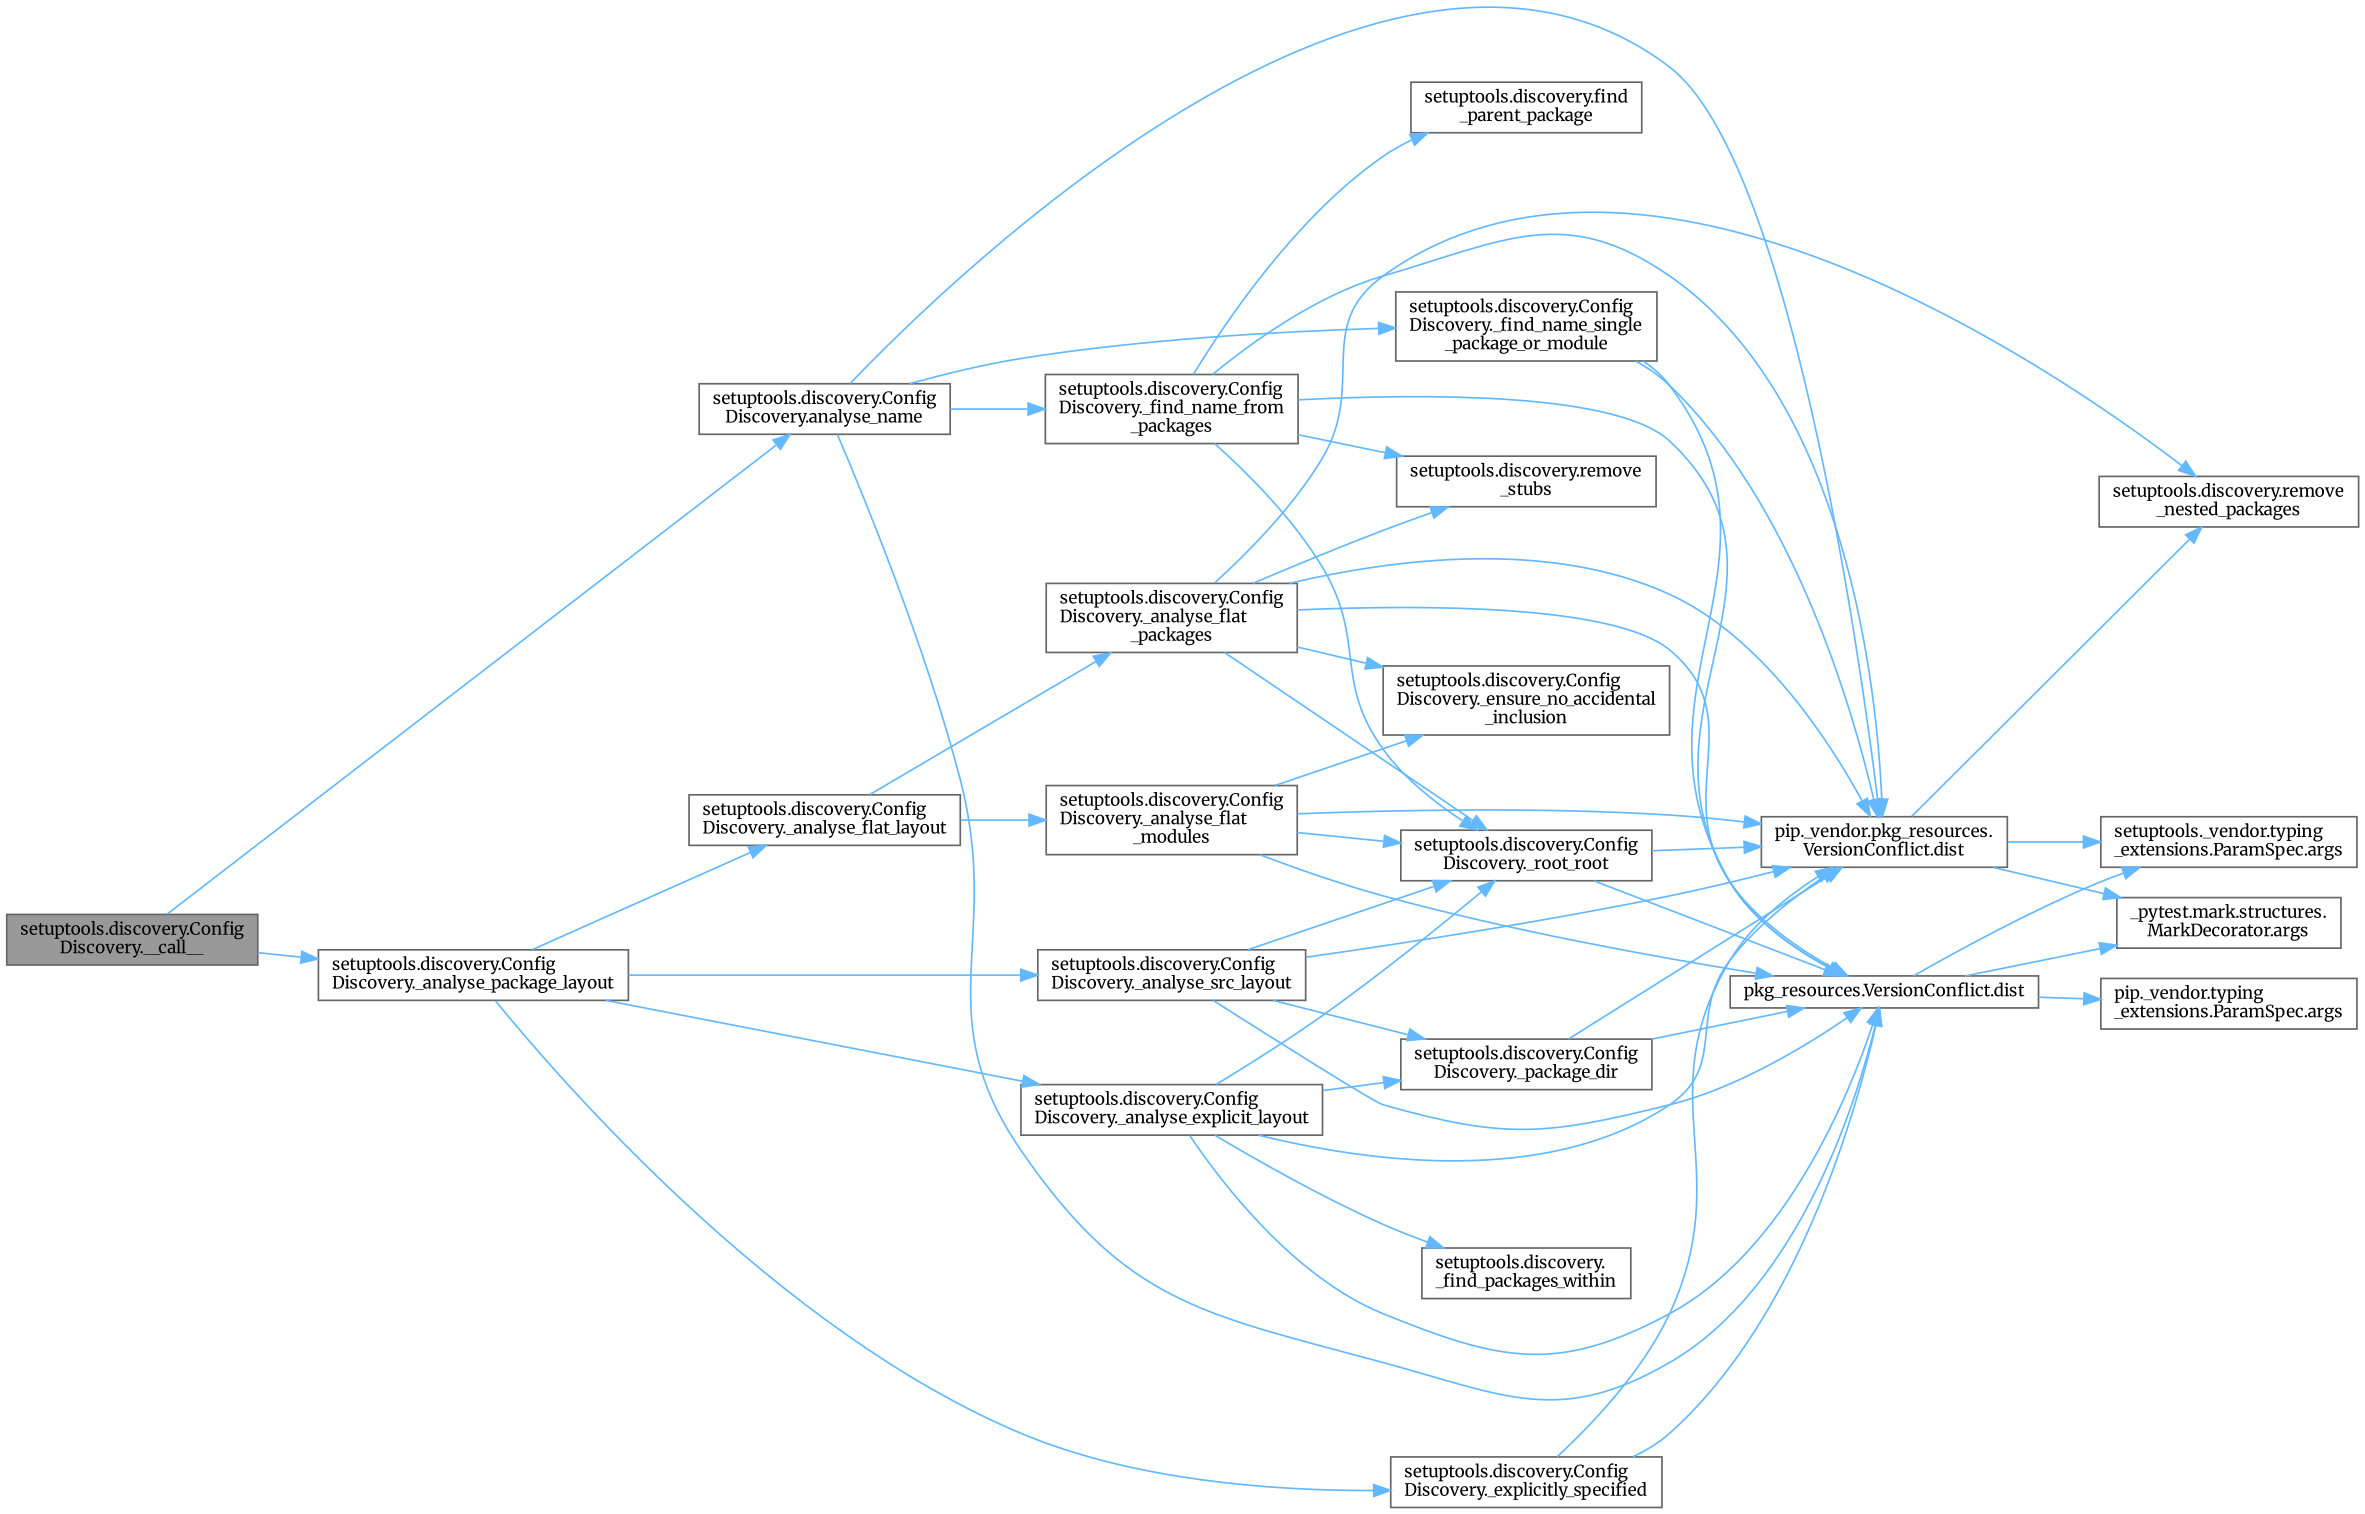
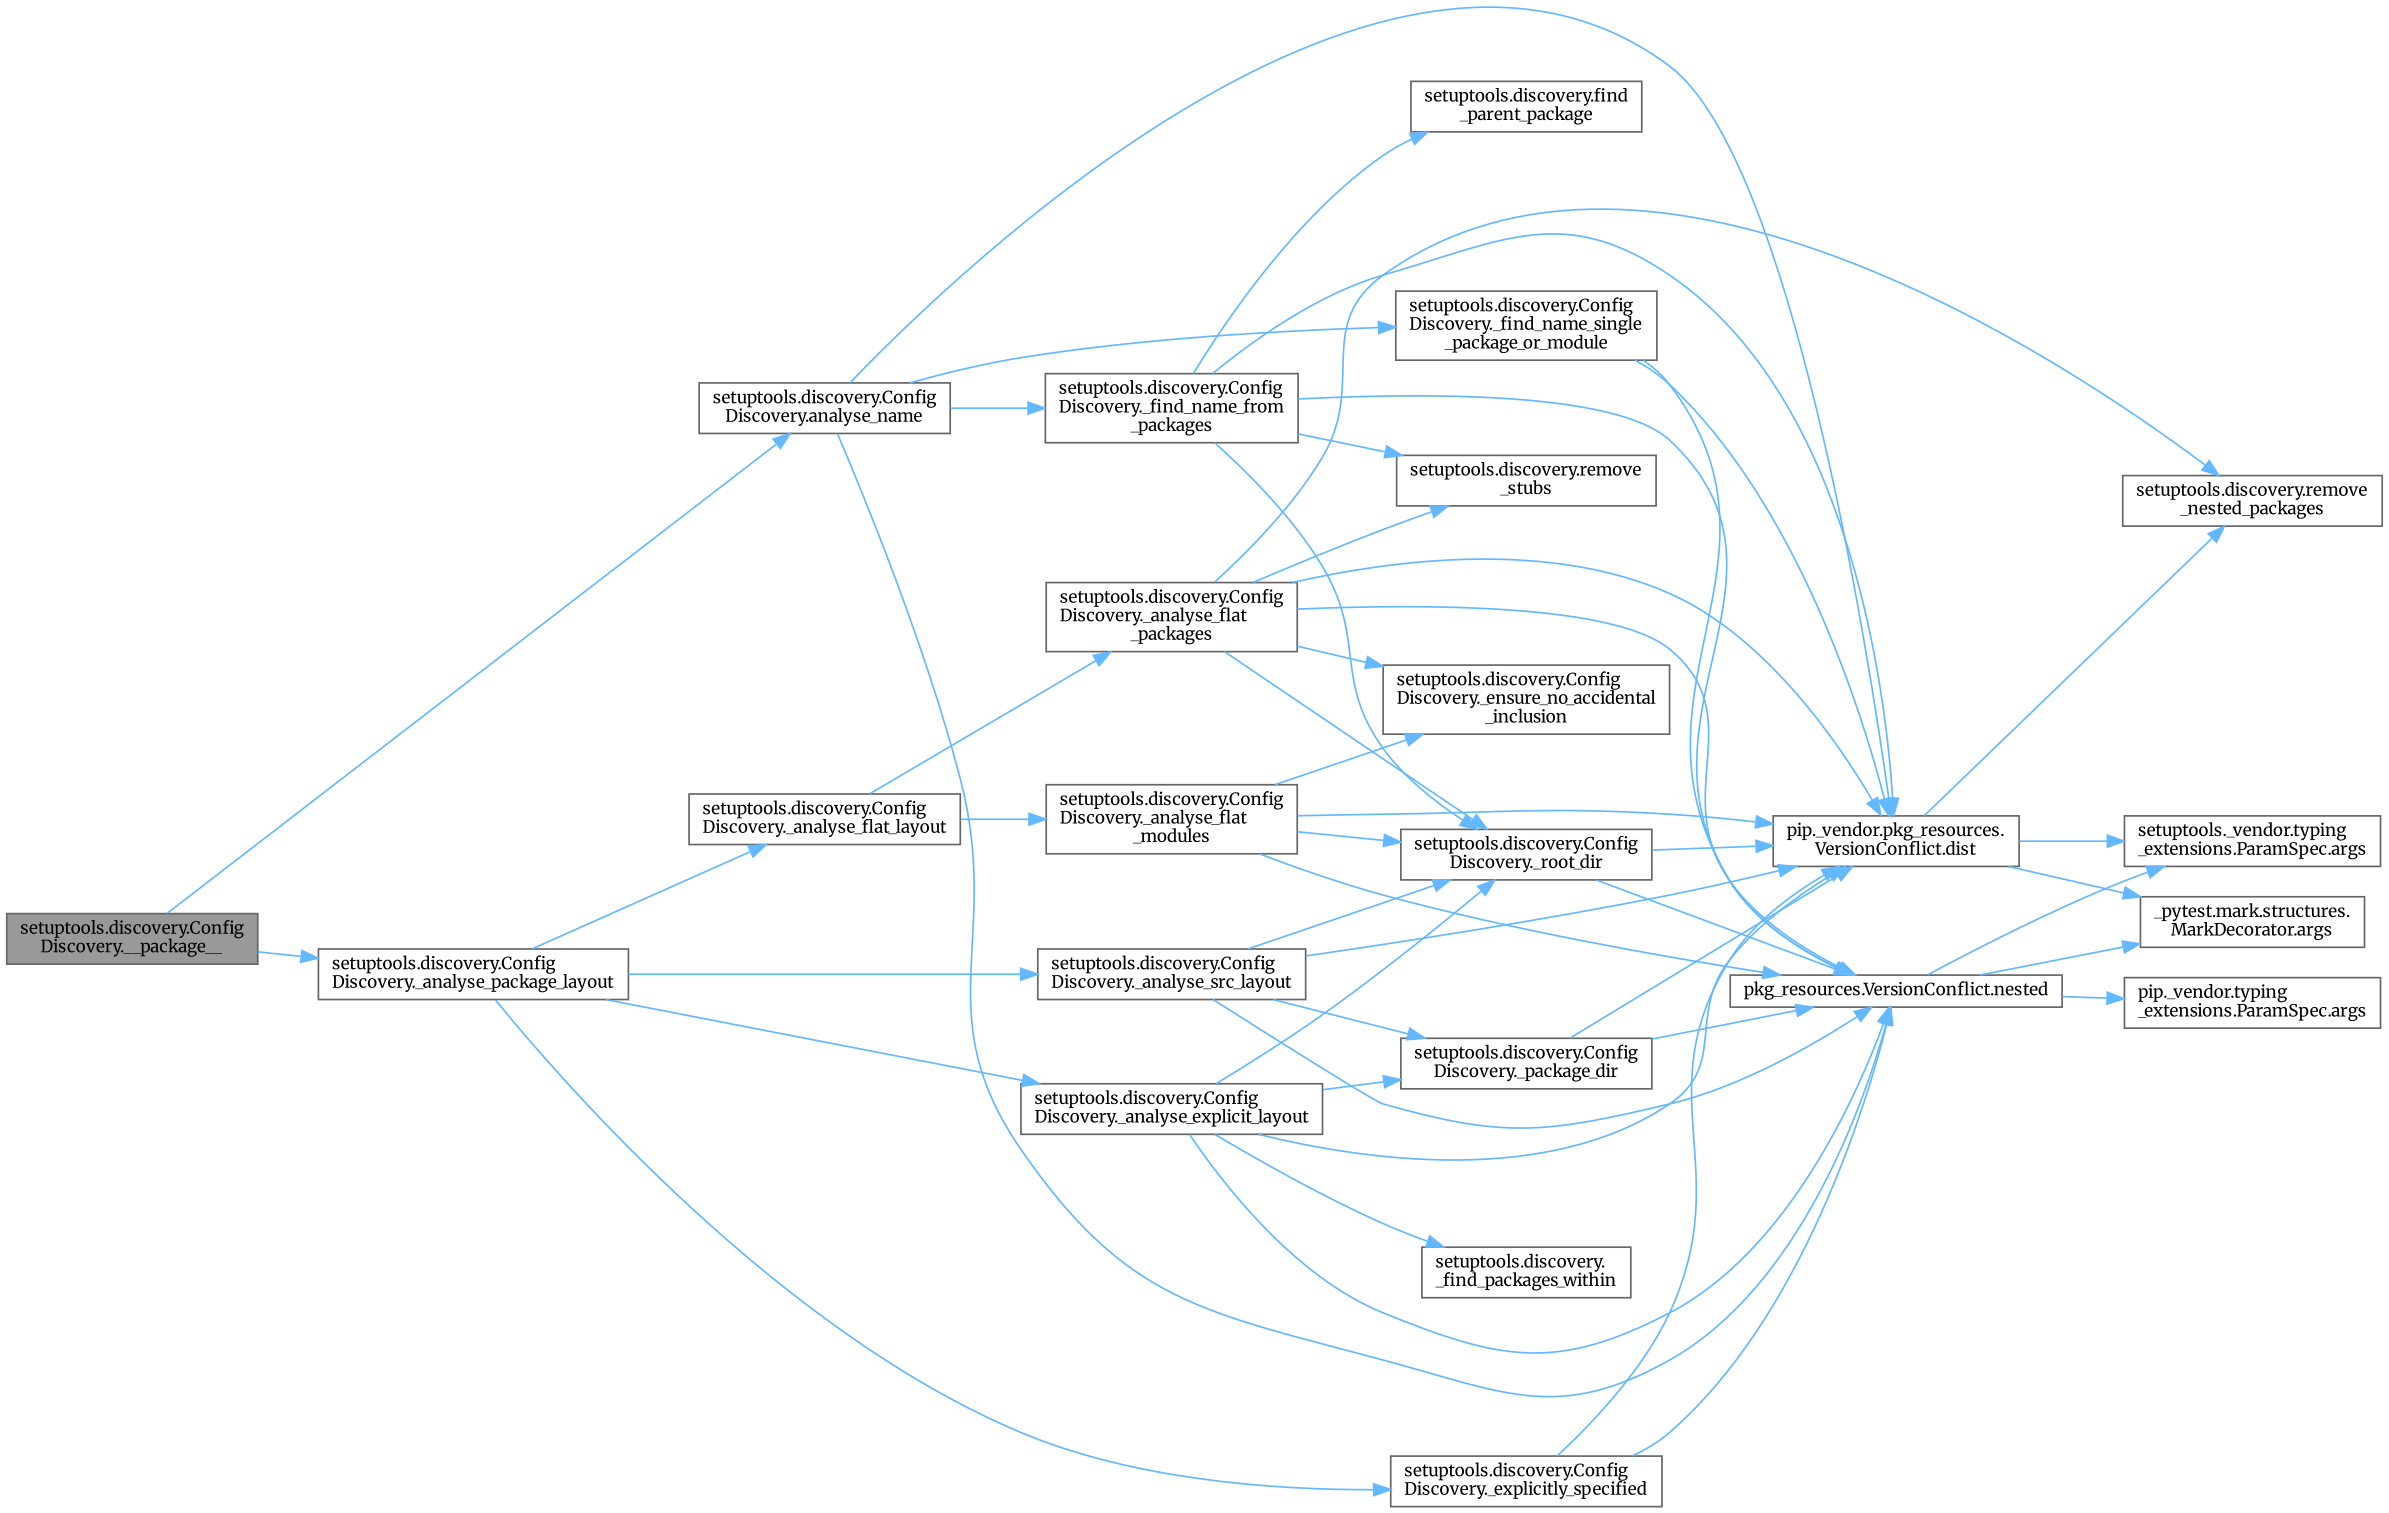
(1526, 855) -> (1526, 855)
(132, 940) -> (132, 939)
(1884, 992) -> (1896, 991)
